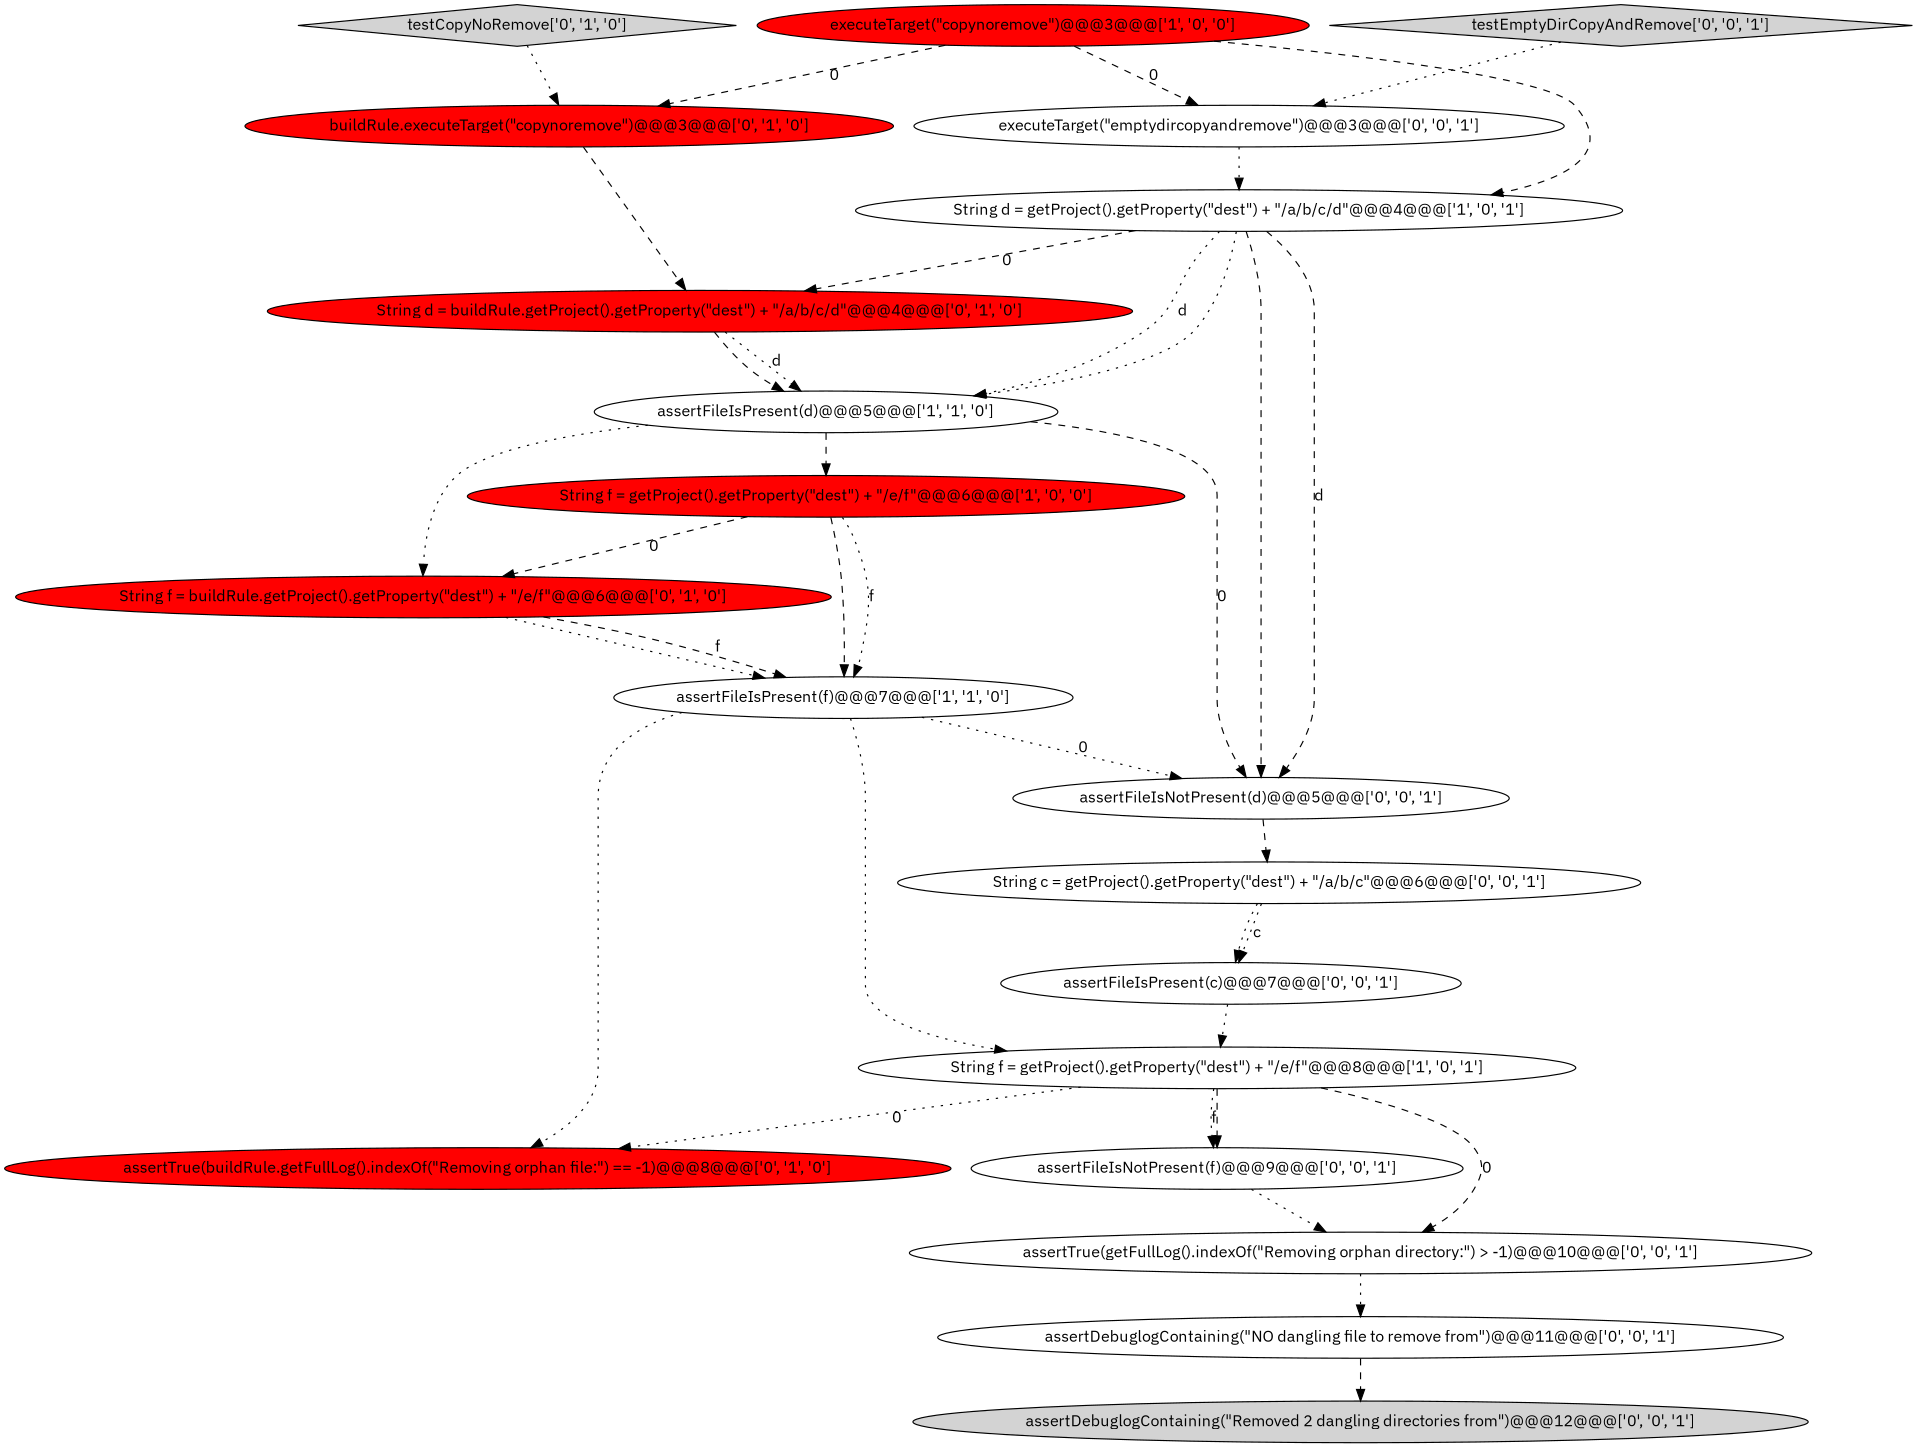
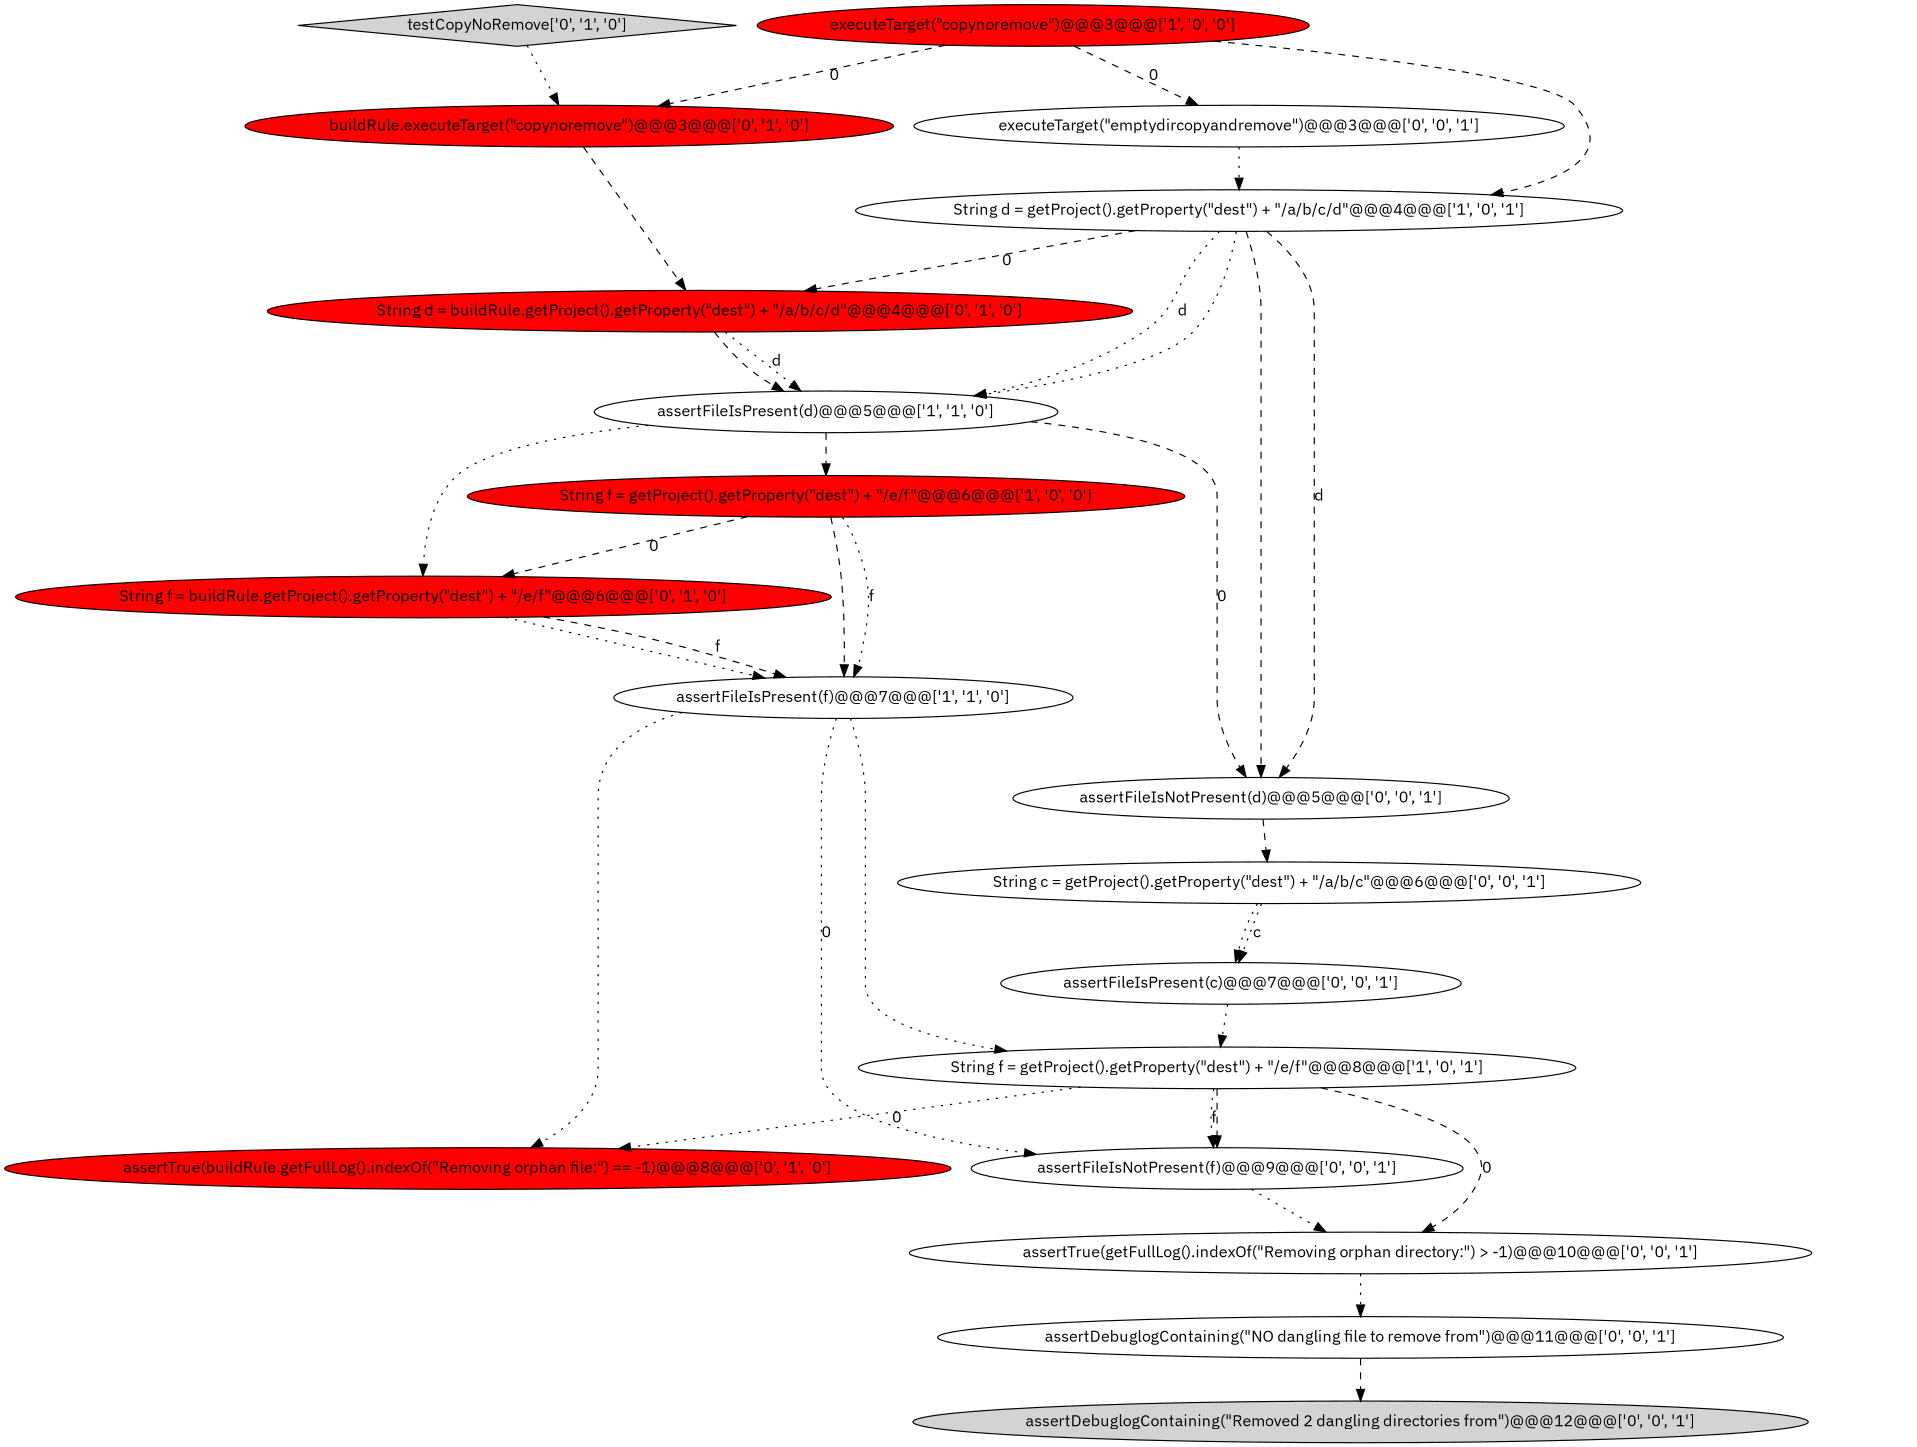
(1621, 25) -> none
(1046, 747) -> (821, 1008)
